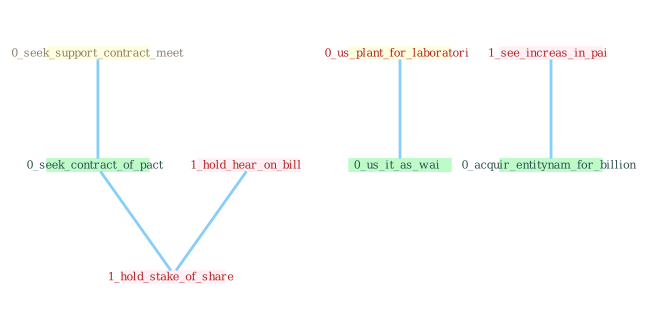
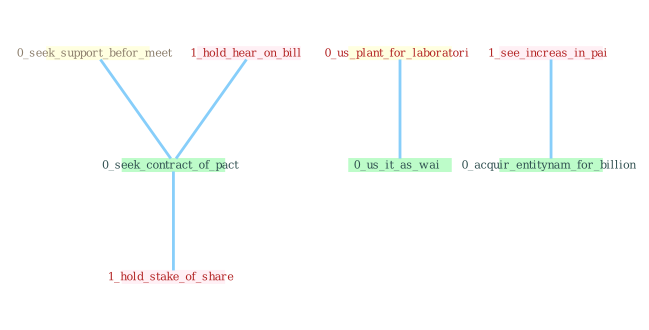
(98, 53) -> (98, 53)
(211, 221) -> (211, 109)
